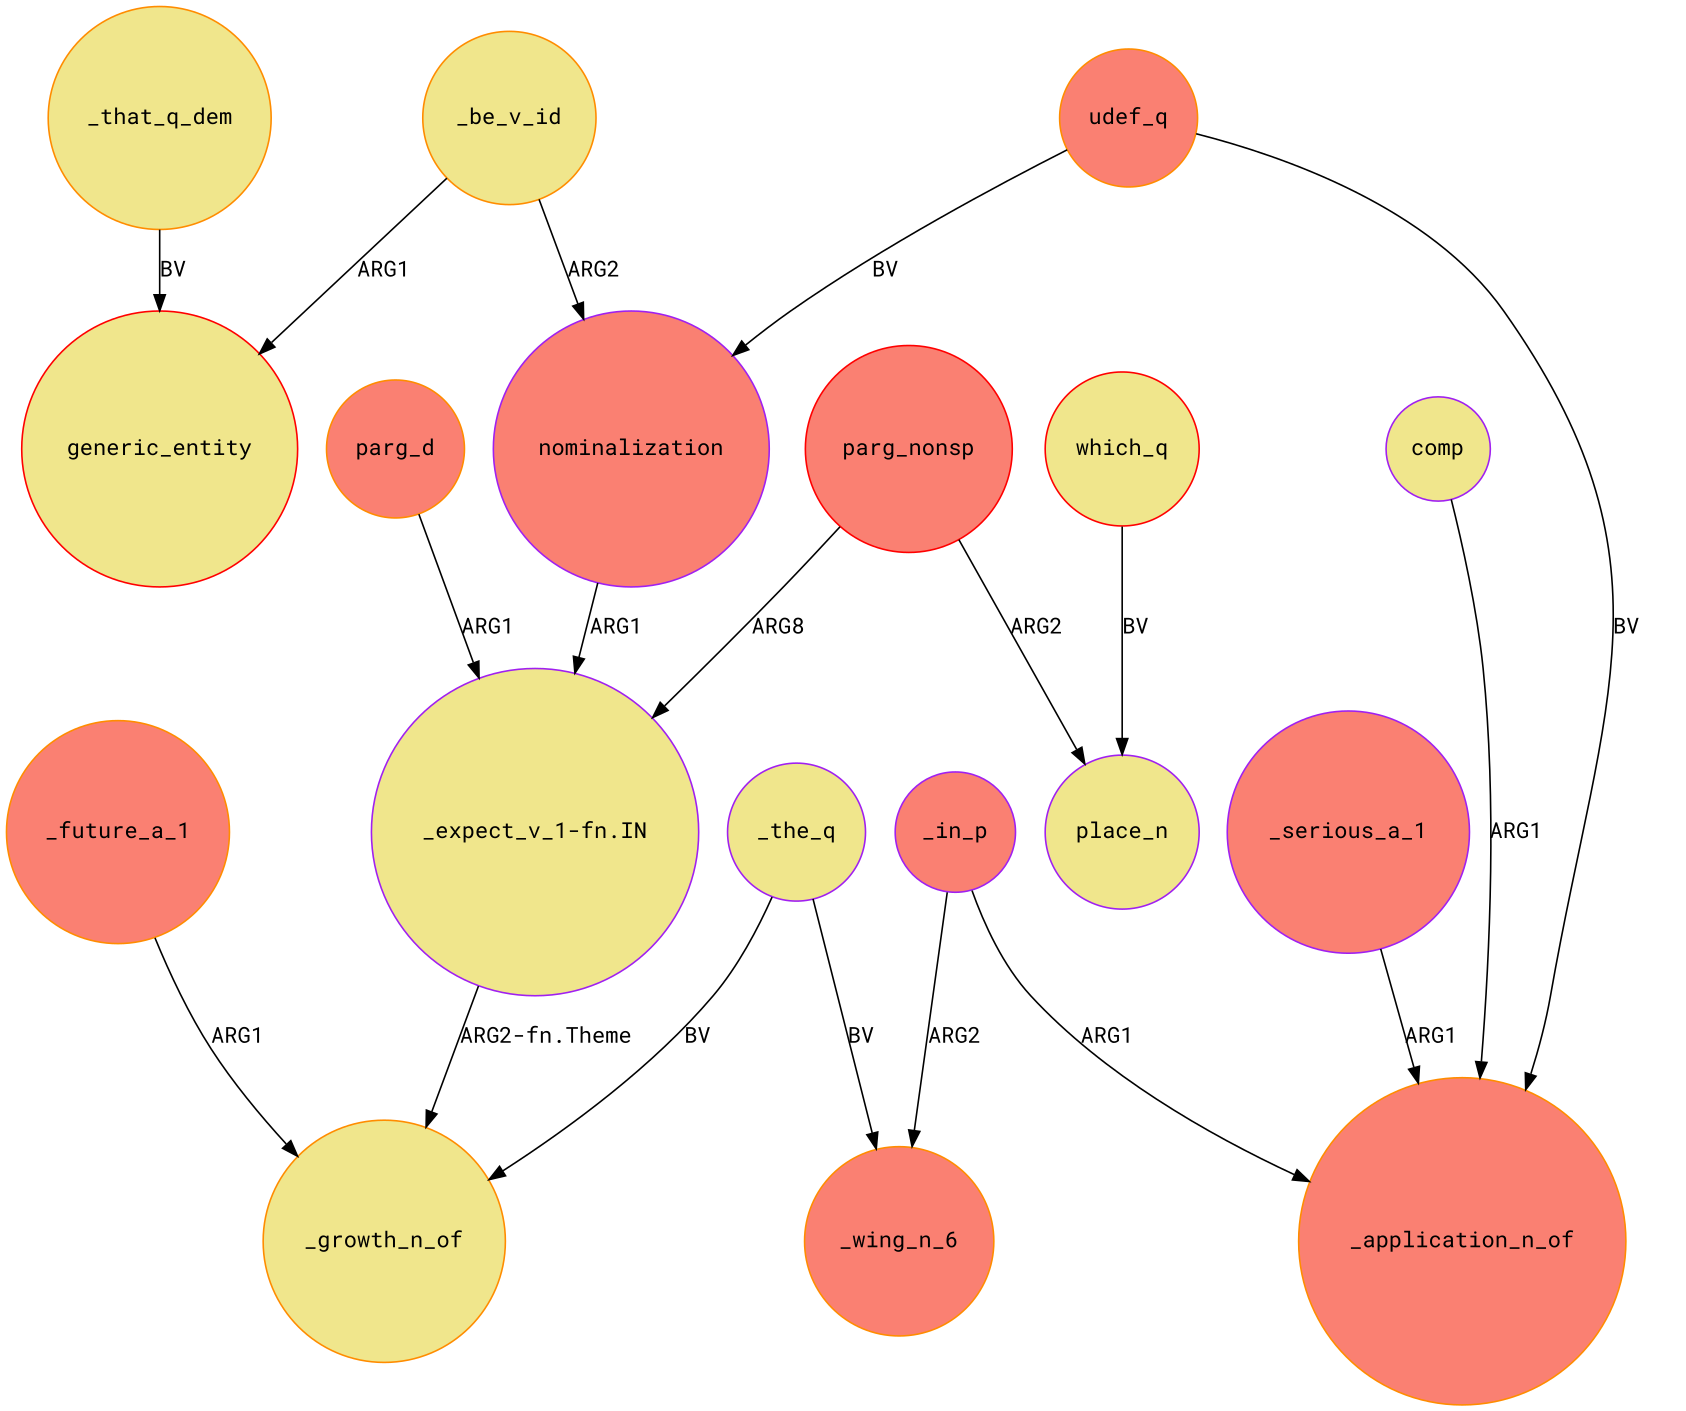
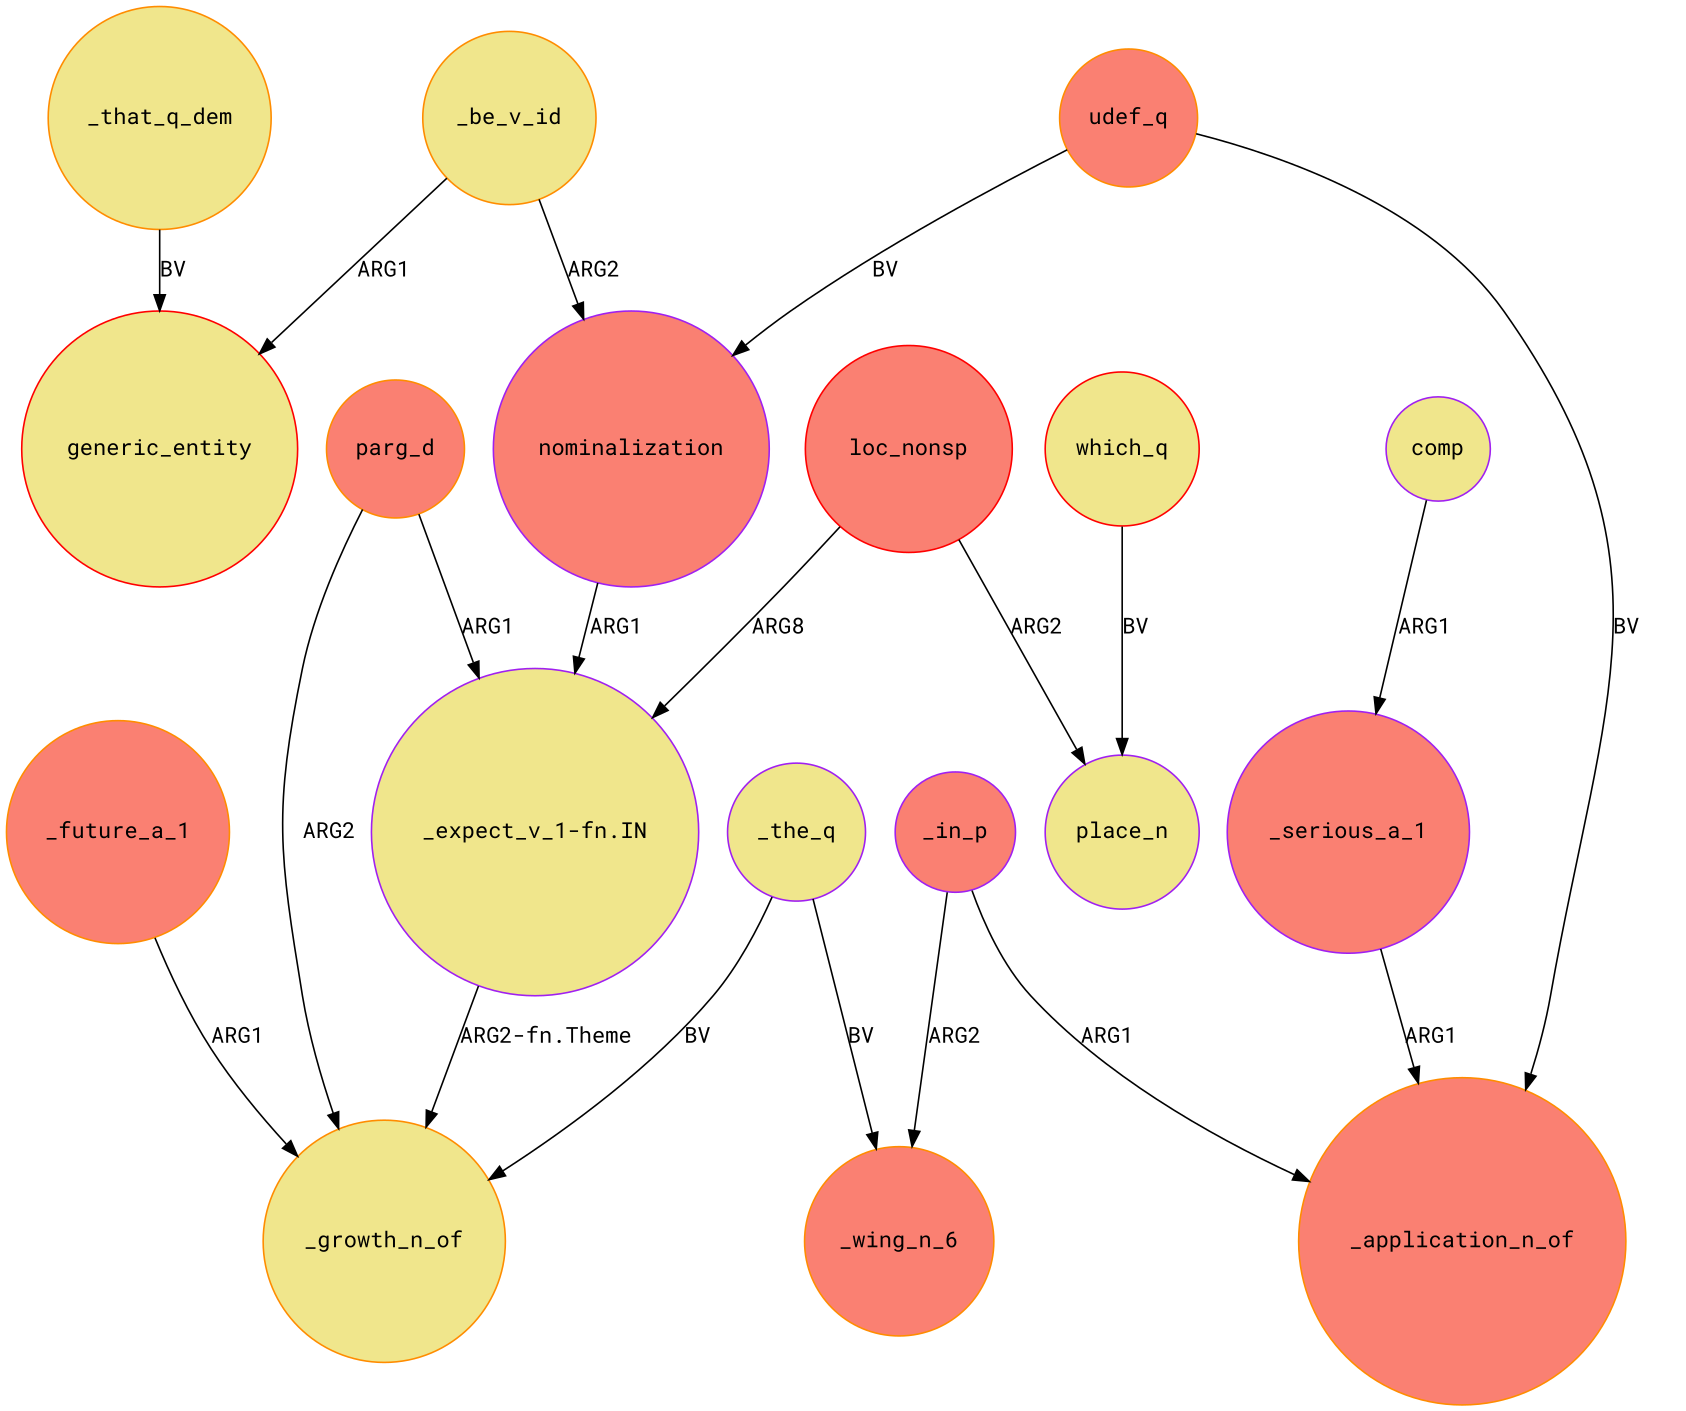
(909, 449) -> (909, 449)
(1490, 779) -> (1403, 599)
none -> (283, 808)
